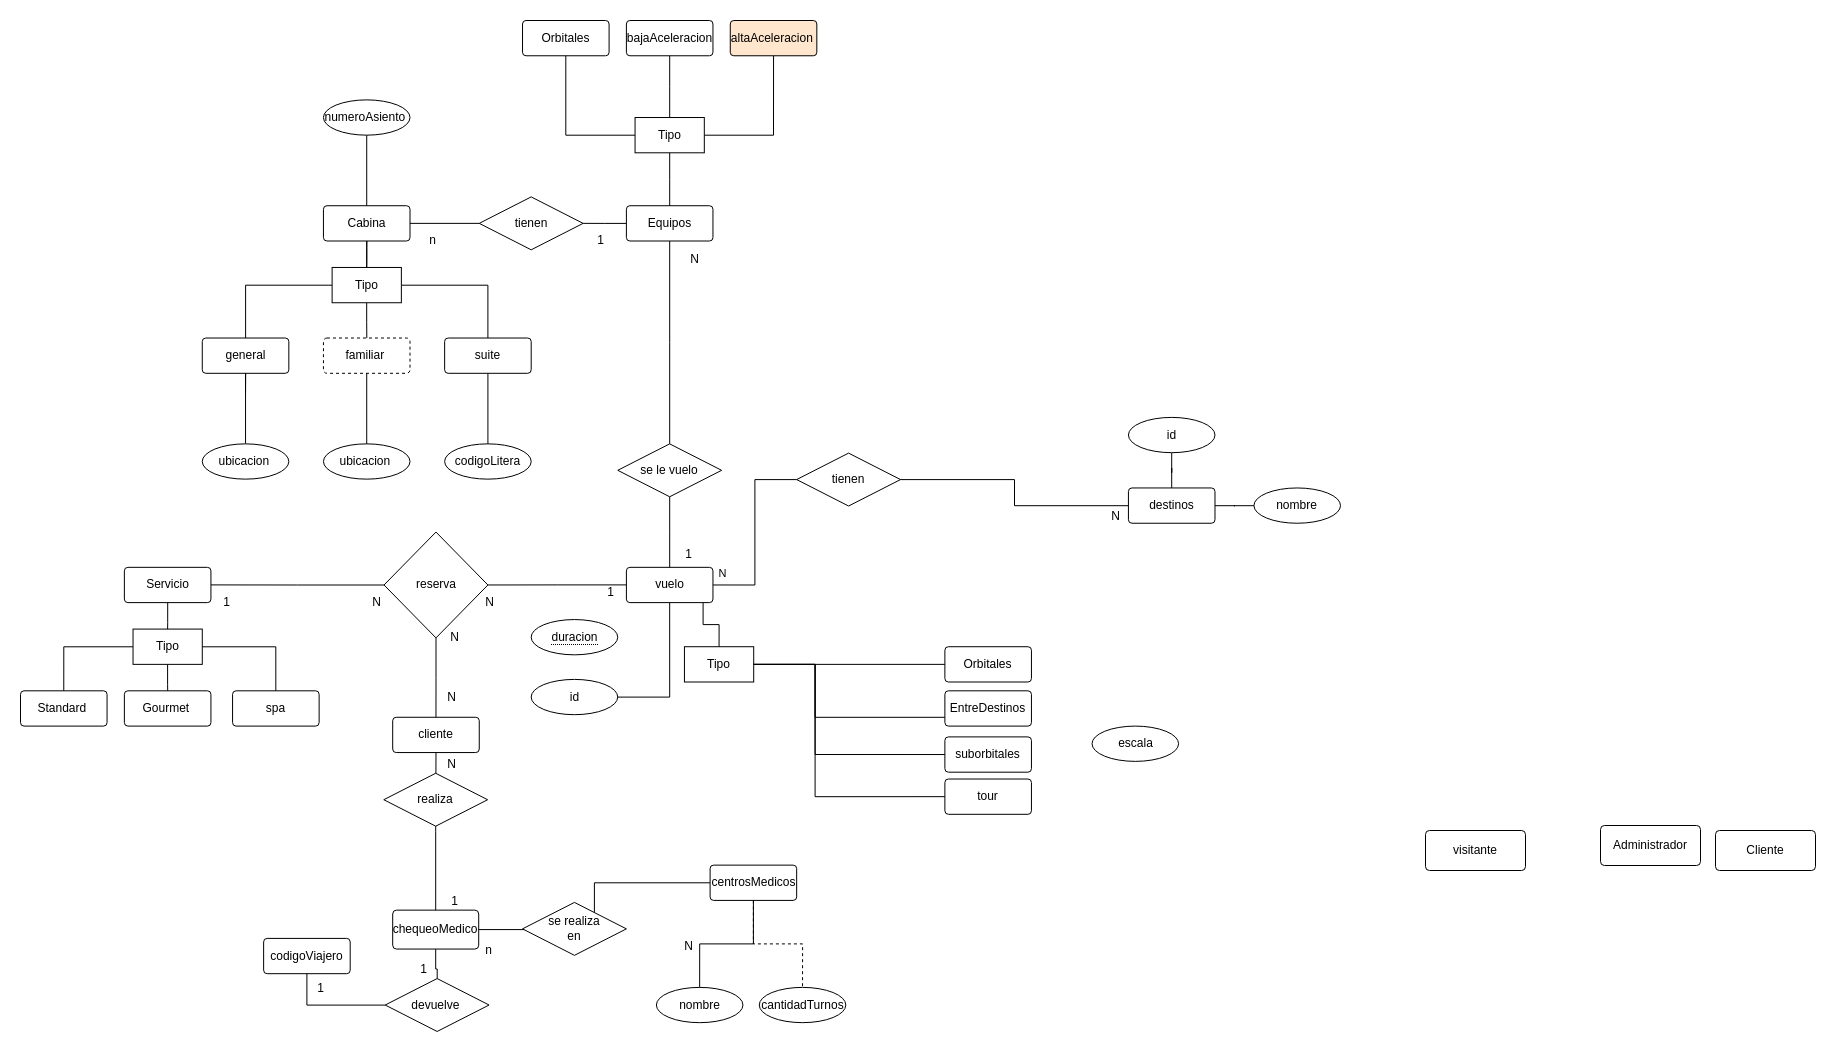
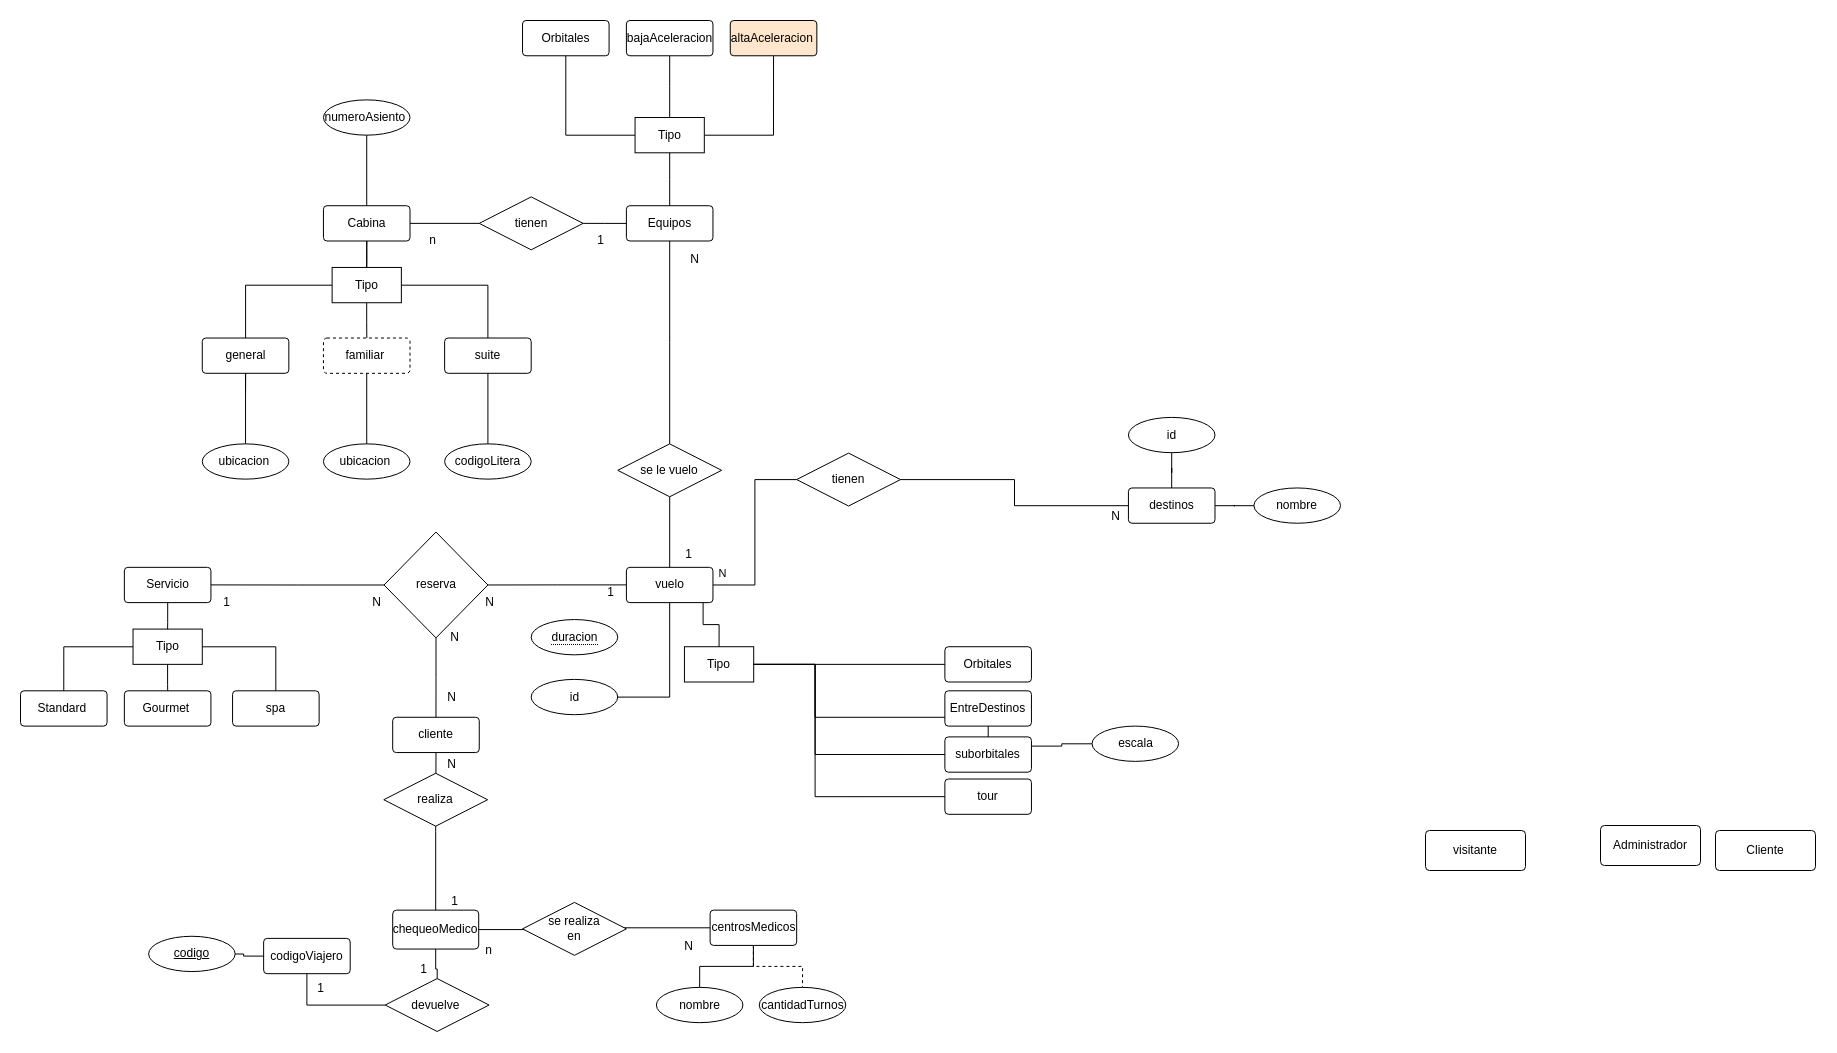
none -> (1062, 746)
(753, 883) -> (753, 928)
none -> (192, 954)
none -> (249, 956)
